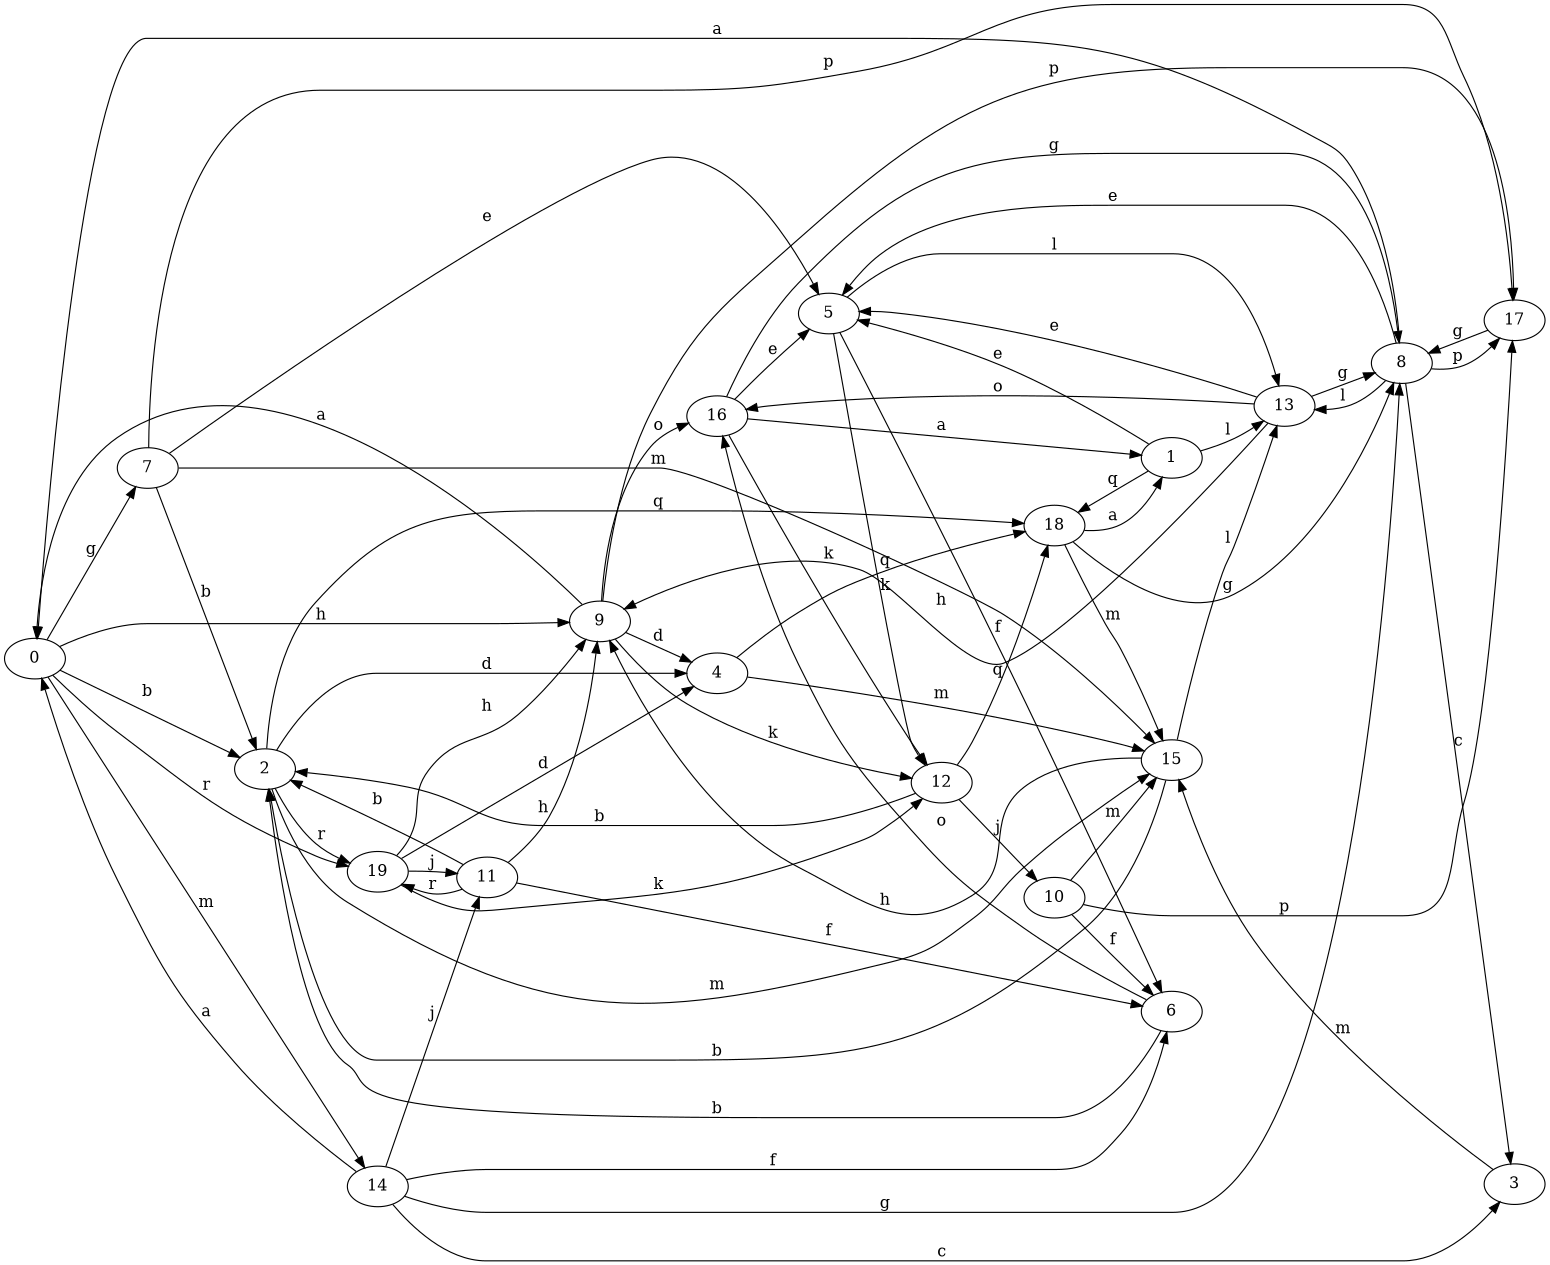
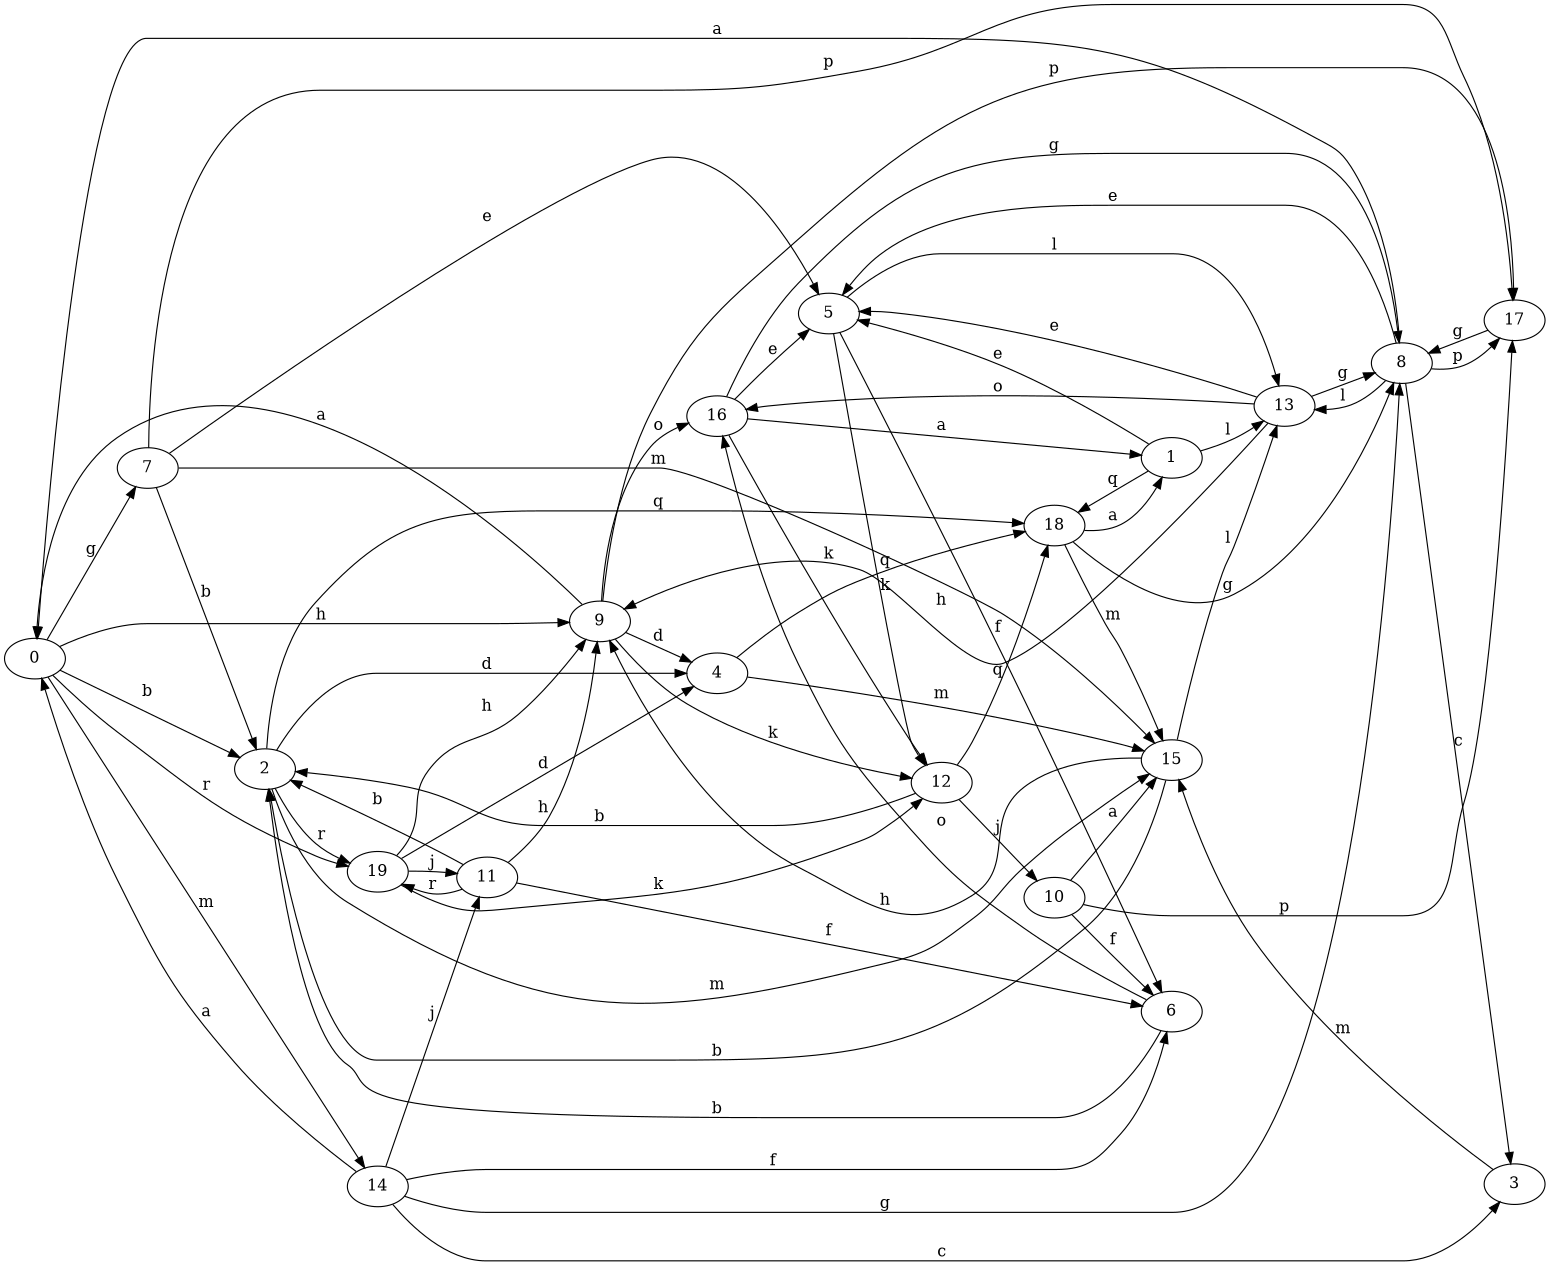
(1113, 813) -> (1113, 813)
